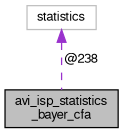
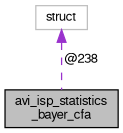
(62, 18) -> (62, 18)
